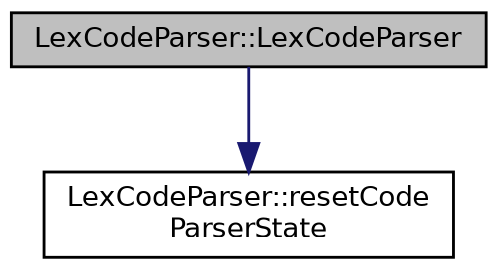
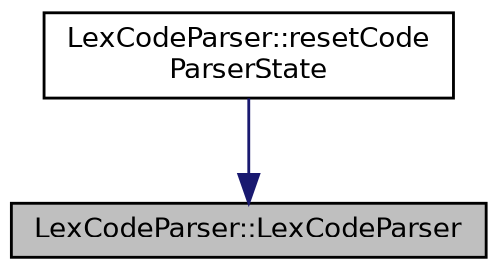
(249, 105) -> (249, 136)
